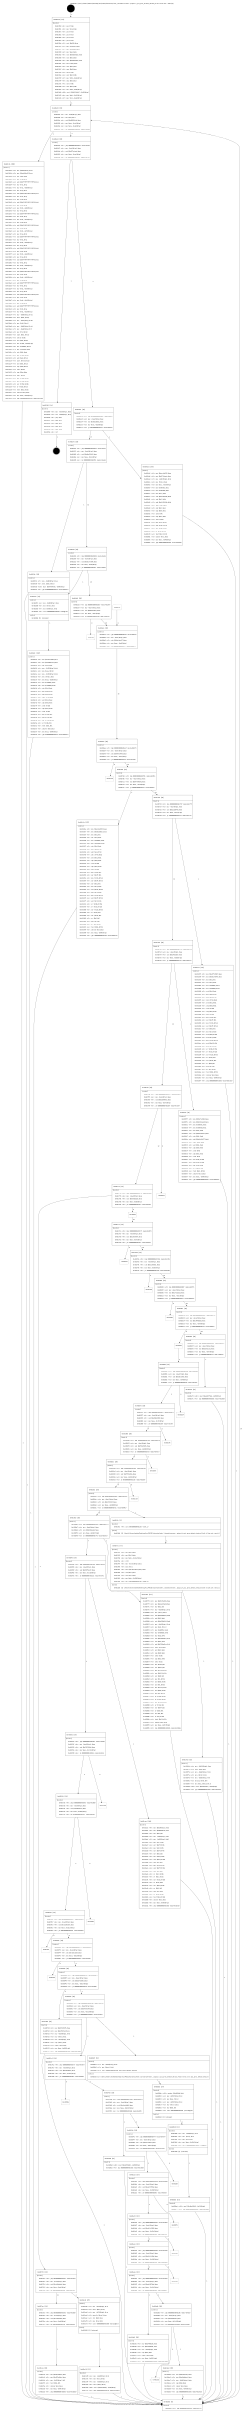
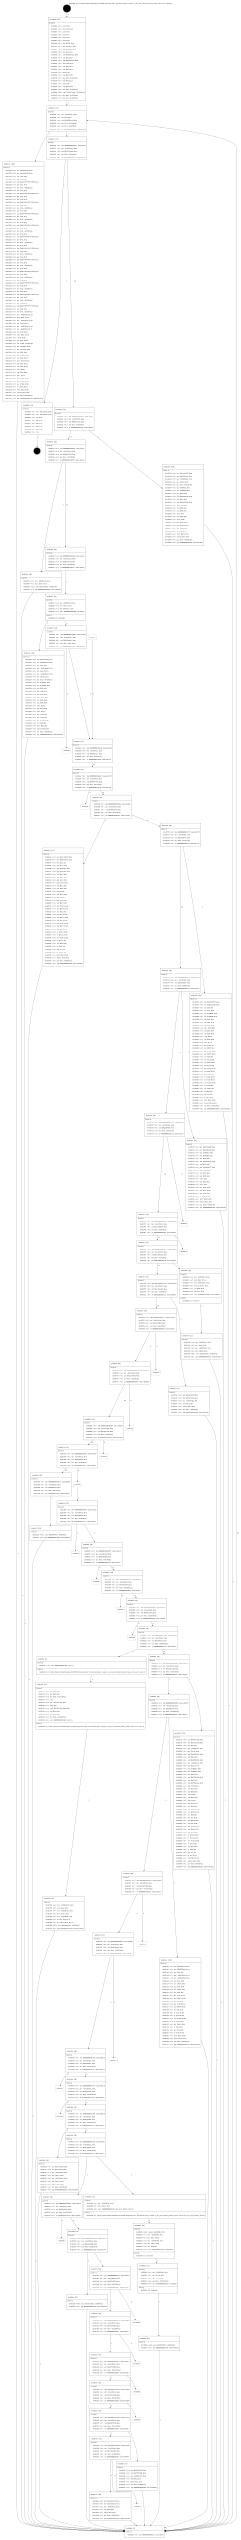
(89, 583) -> (66, 623)
(132, 1219) -> (157, 1302)
